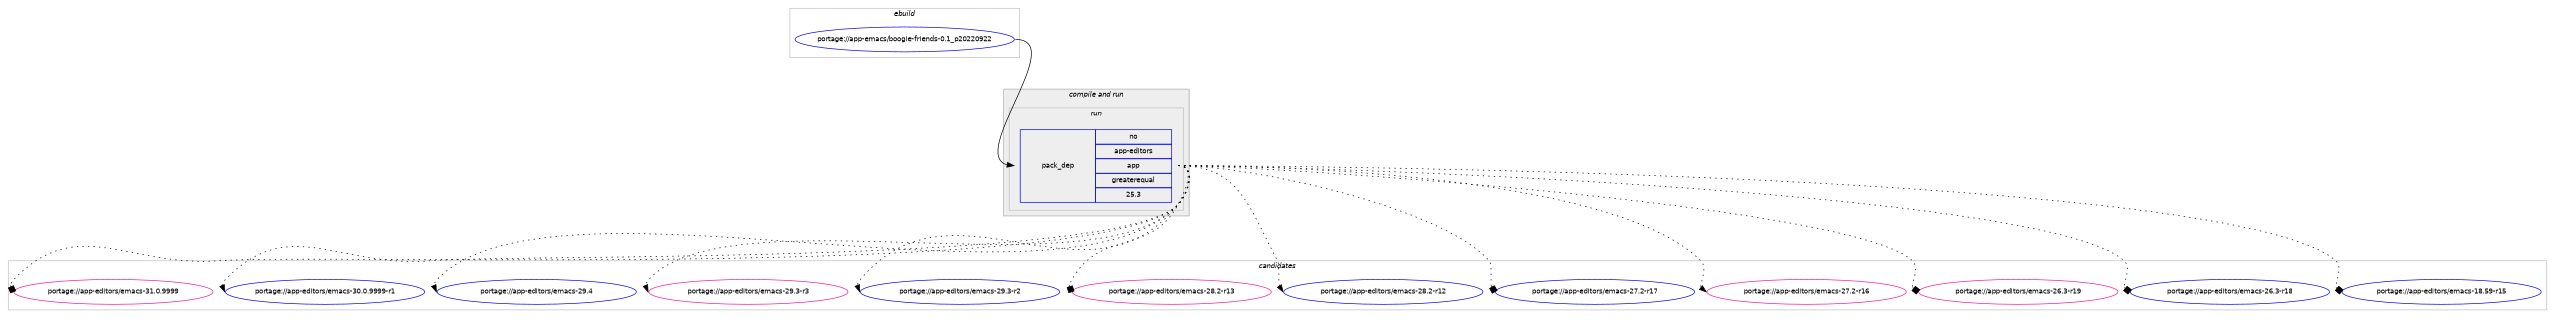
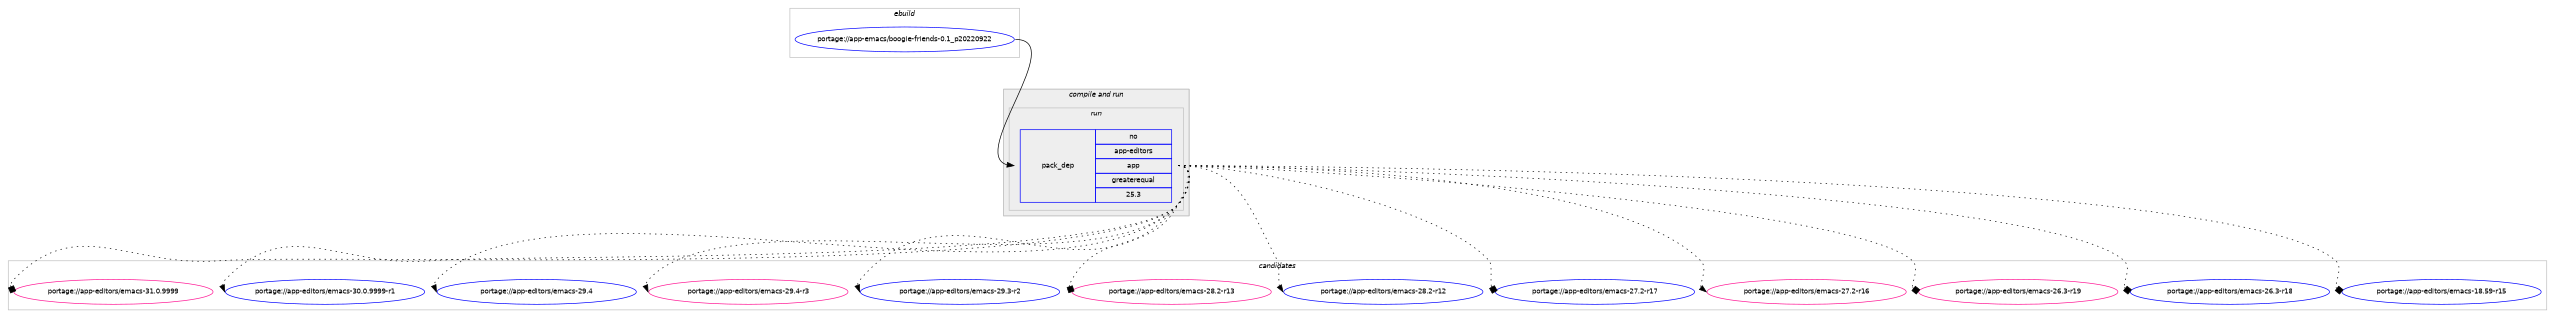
(748, 292) -> (748, 292)
